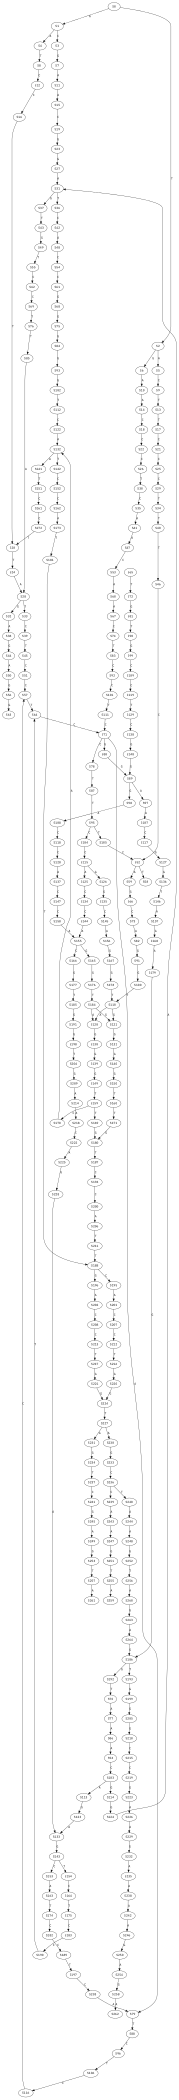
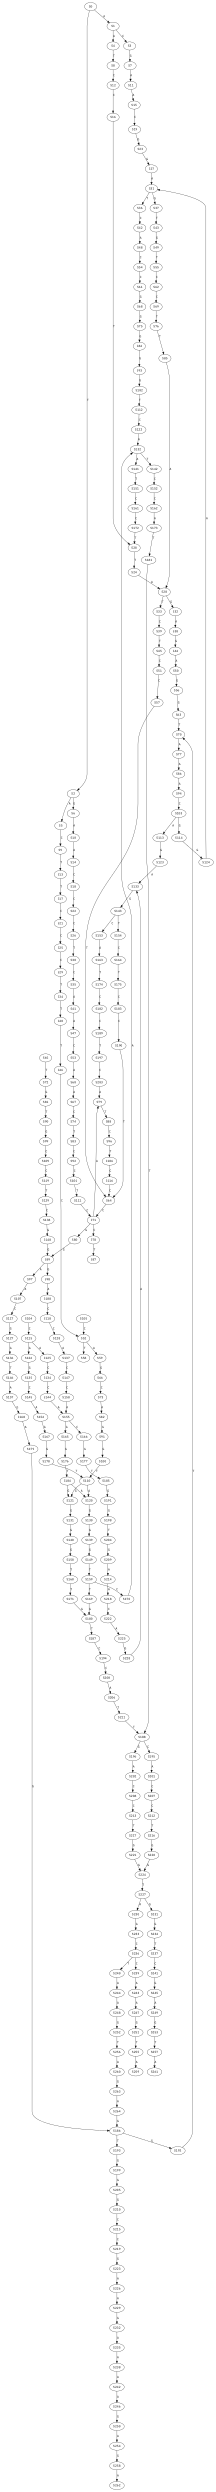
none -> (179, 724)
(92, 823) -> none
(22, 1395) -> (109, 1190)
